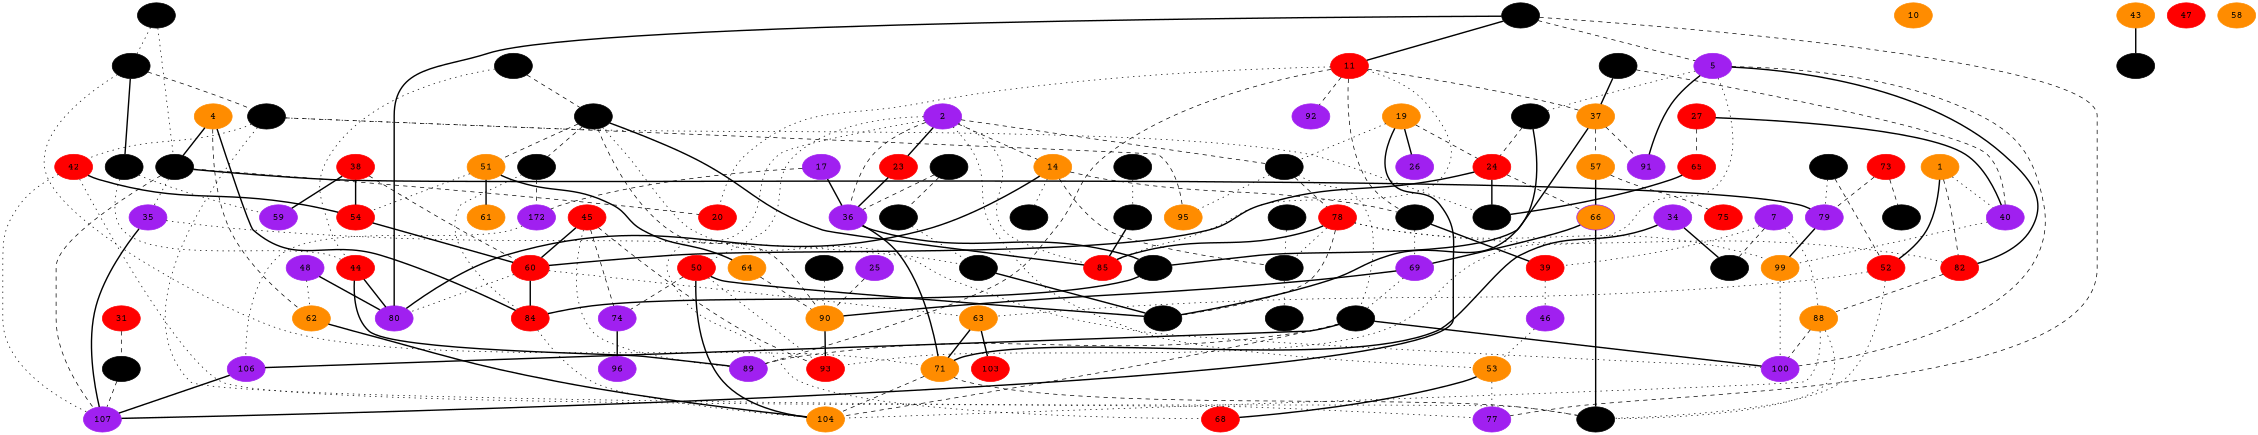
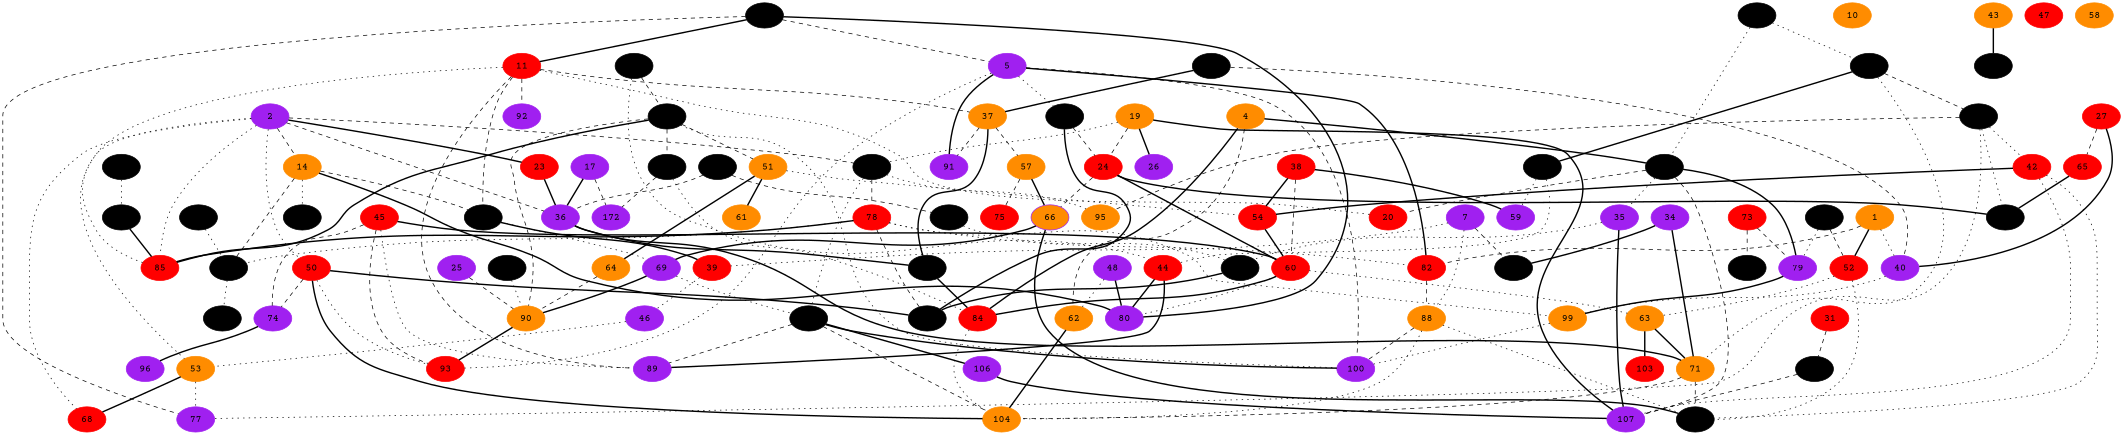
(327, 239) -> none
